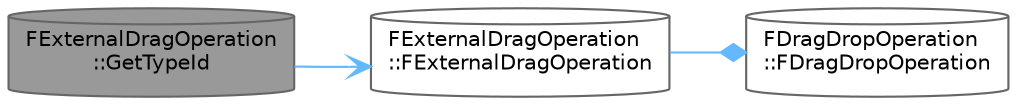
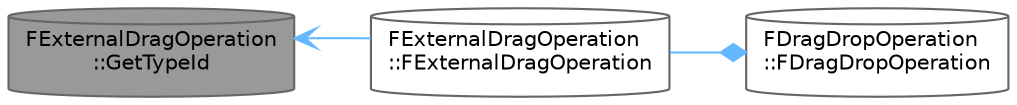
(322, 67) -> (343, 38)
